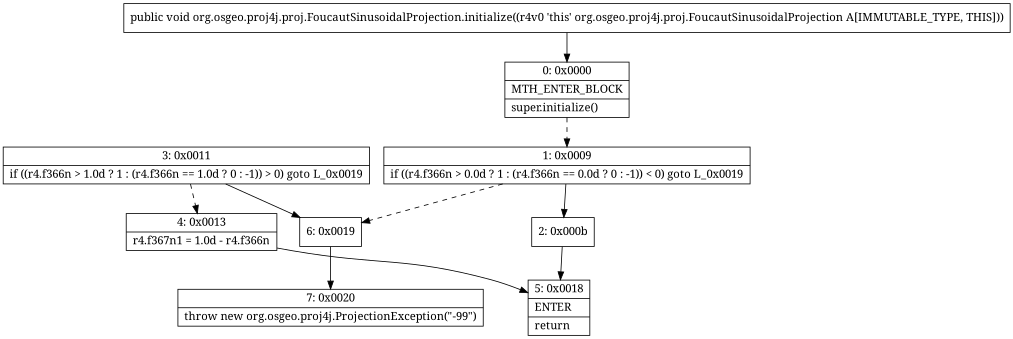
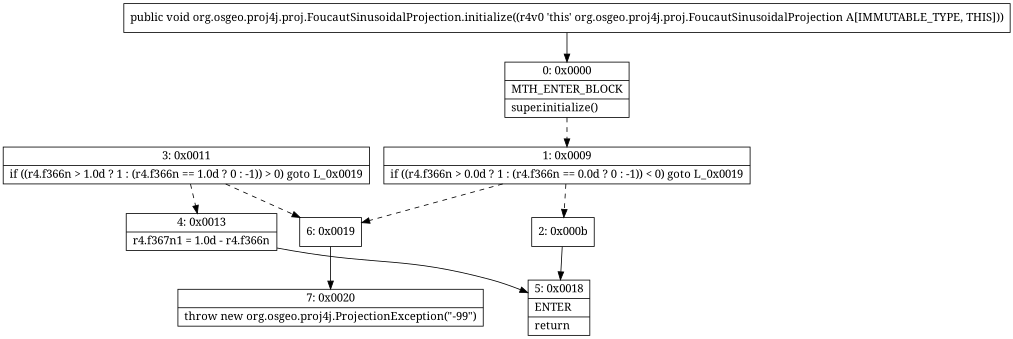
(565, 197) -> (565, 197)
(259, 199) -> (259, 199)
